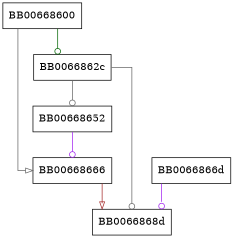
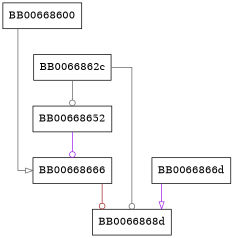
(58, 39) -> none
(102, 193) -> (102, 193)
(162, 193) -> (162, 193)
